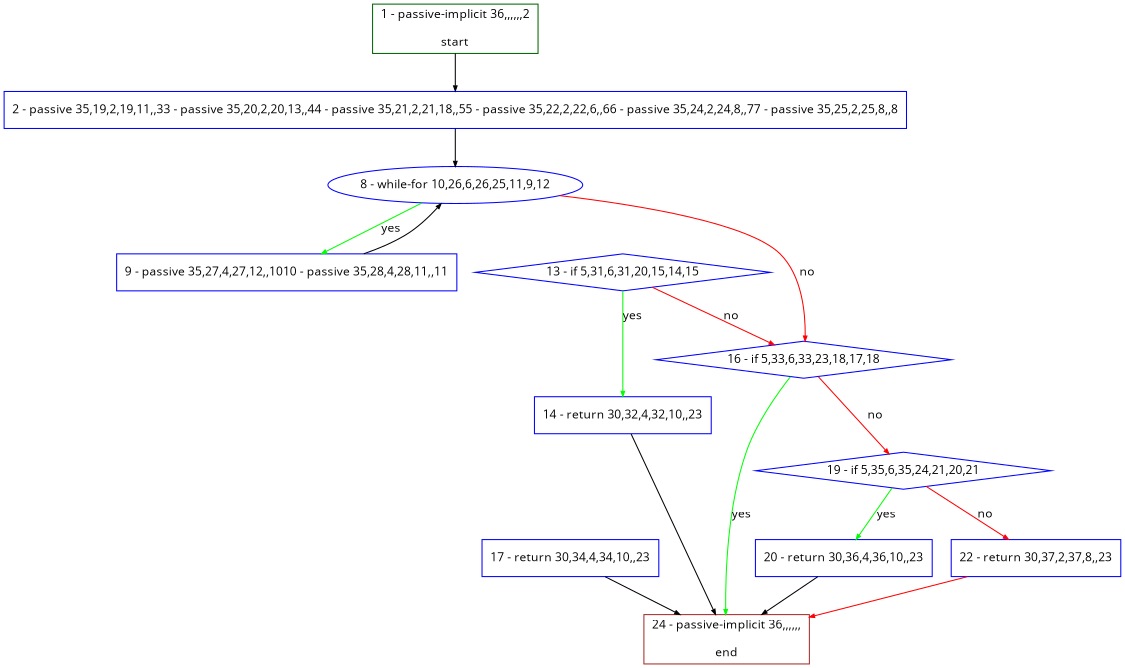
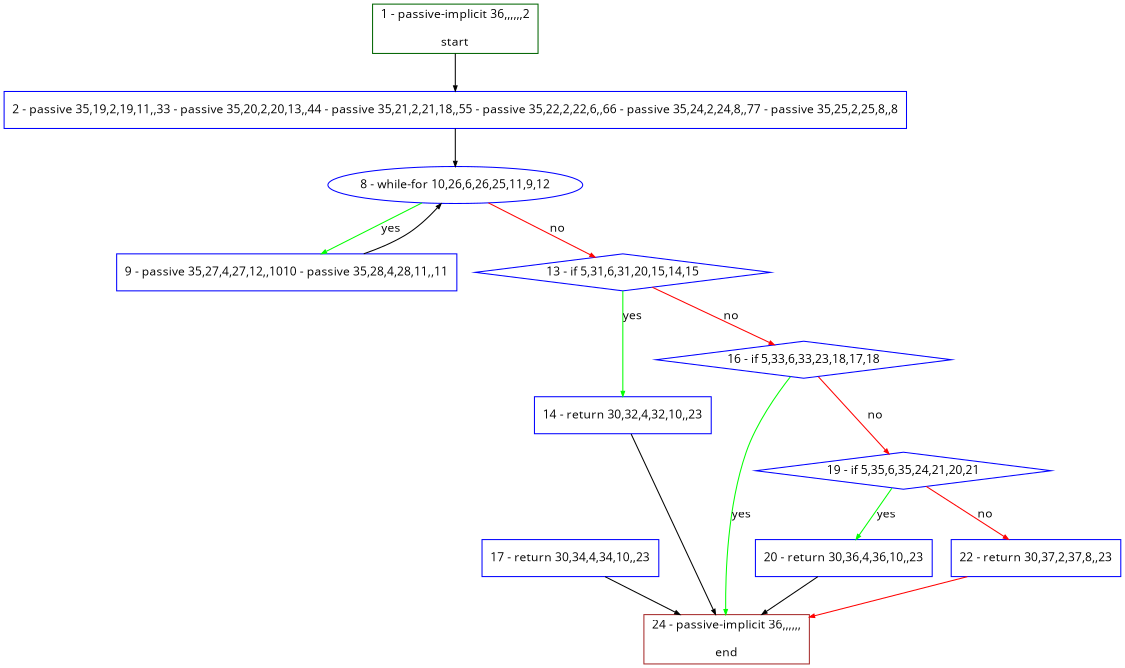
(716, 224) -> (539, 229)
